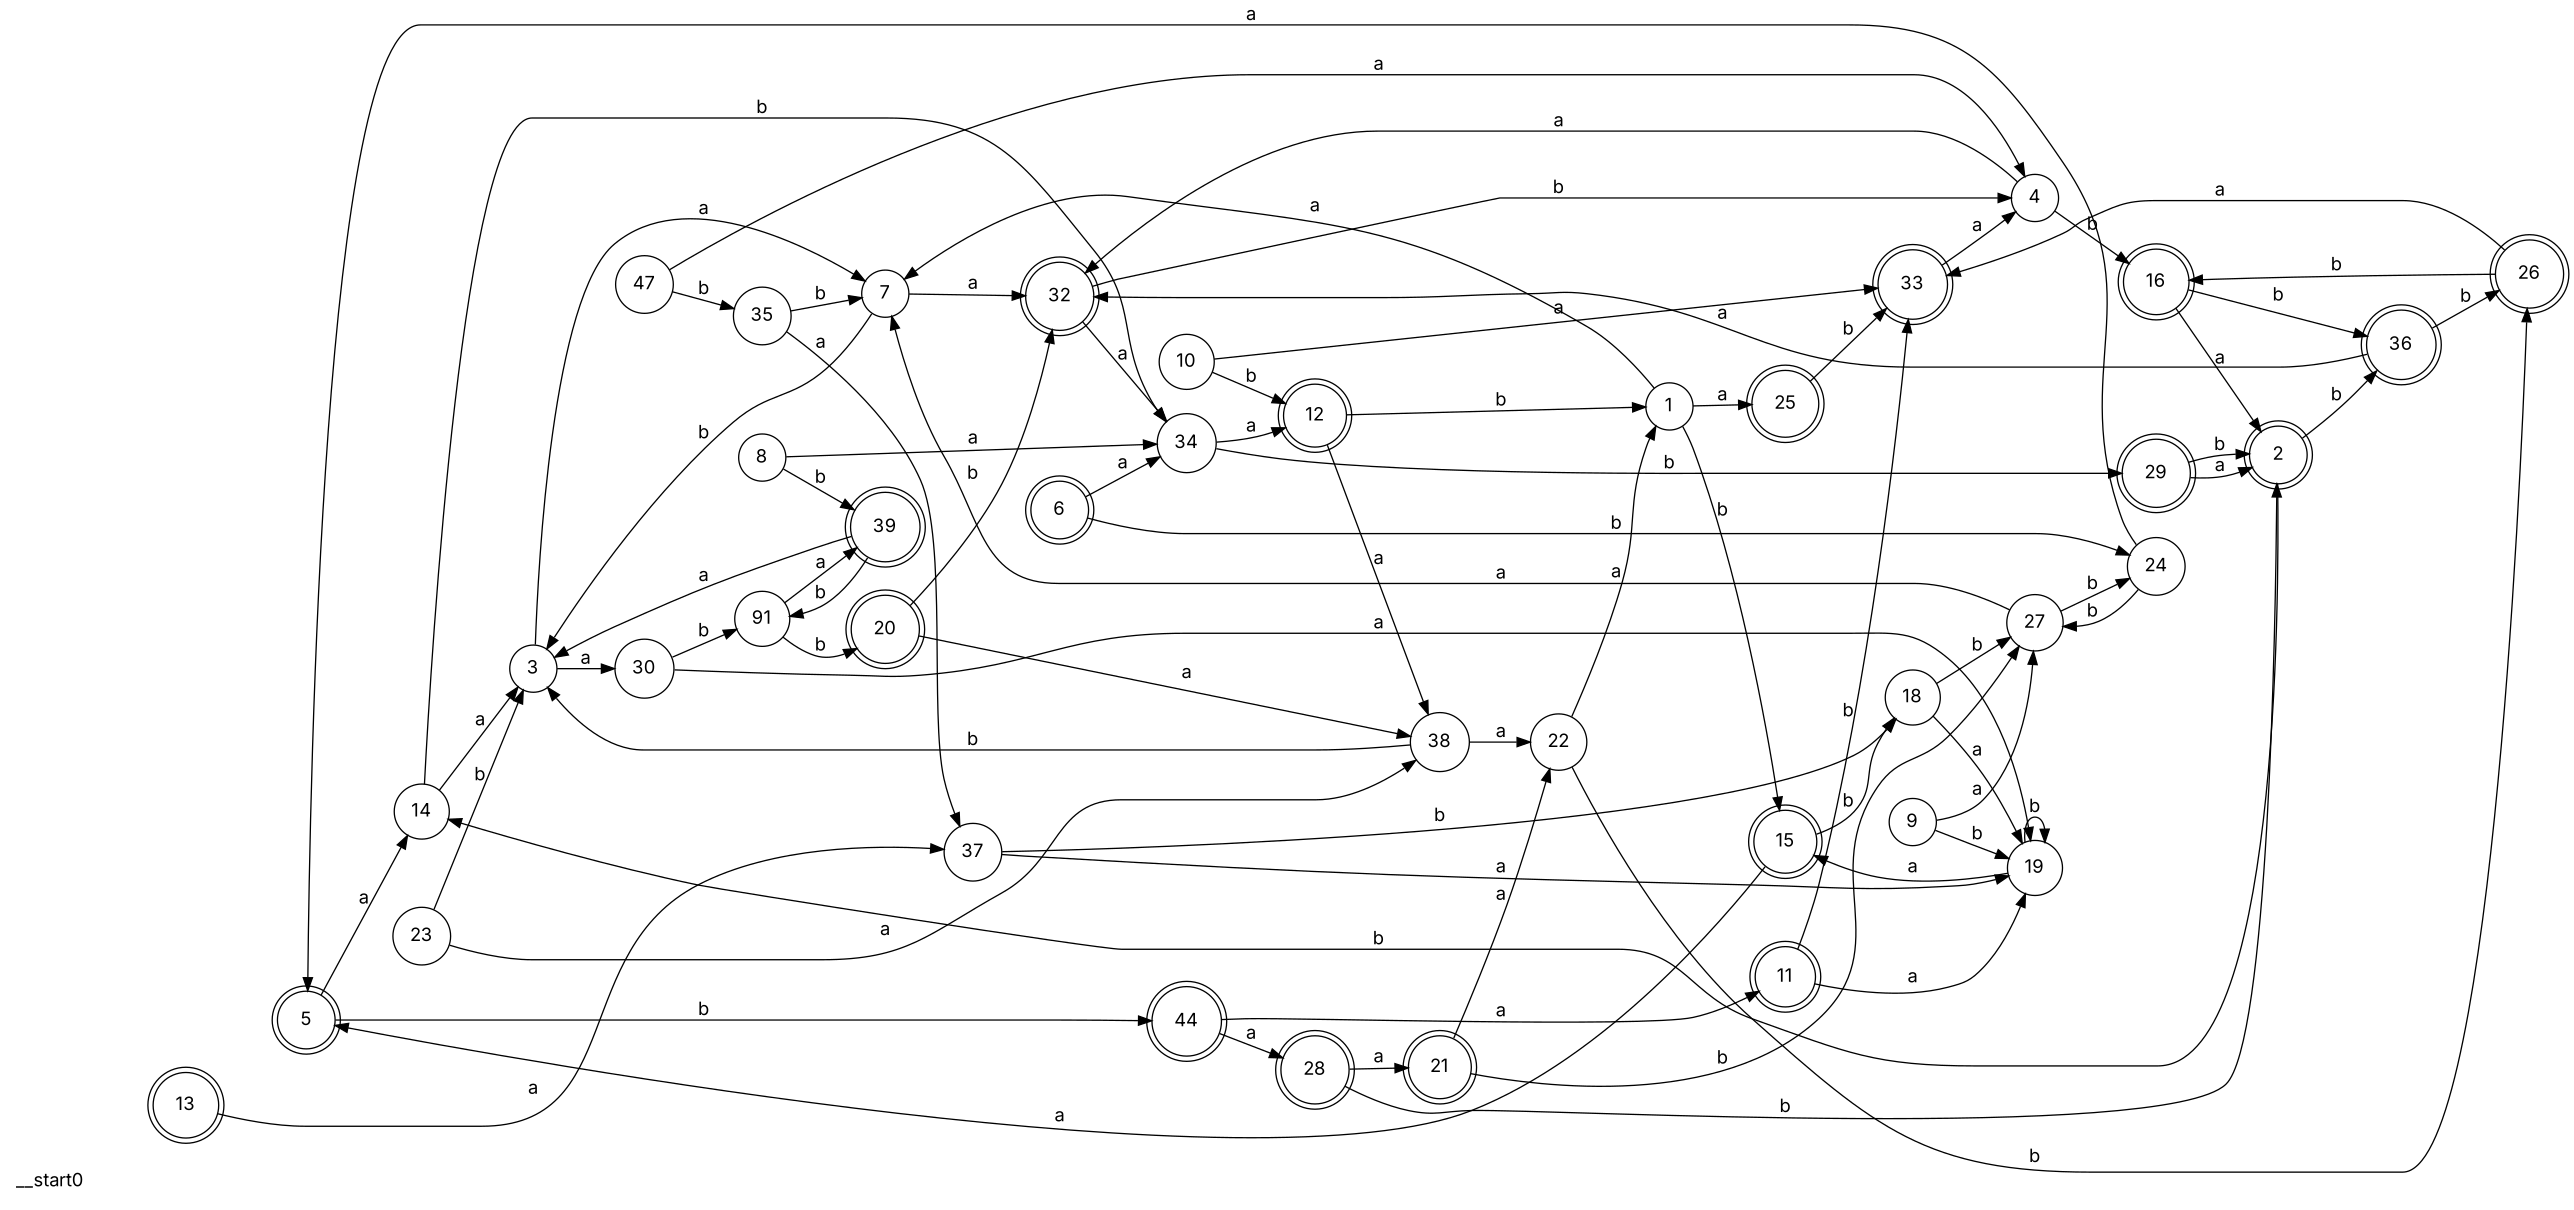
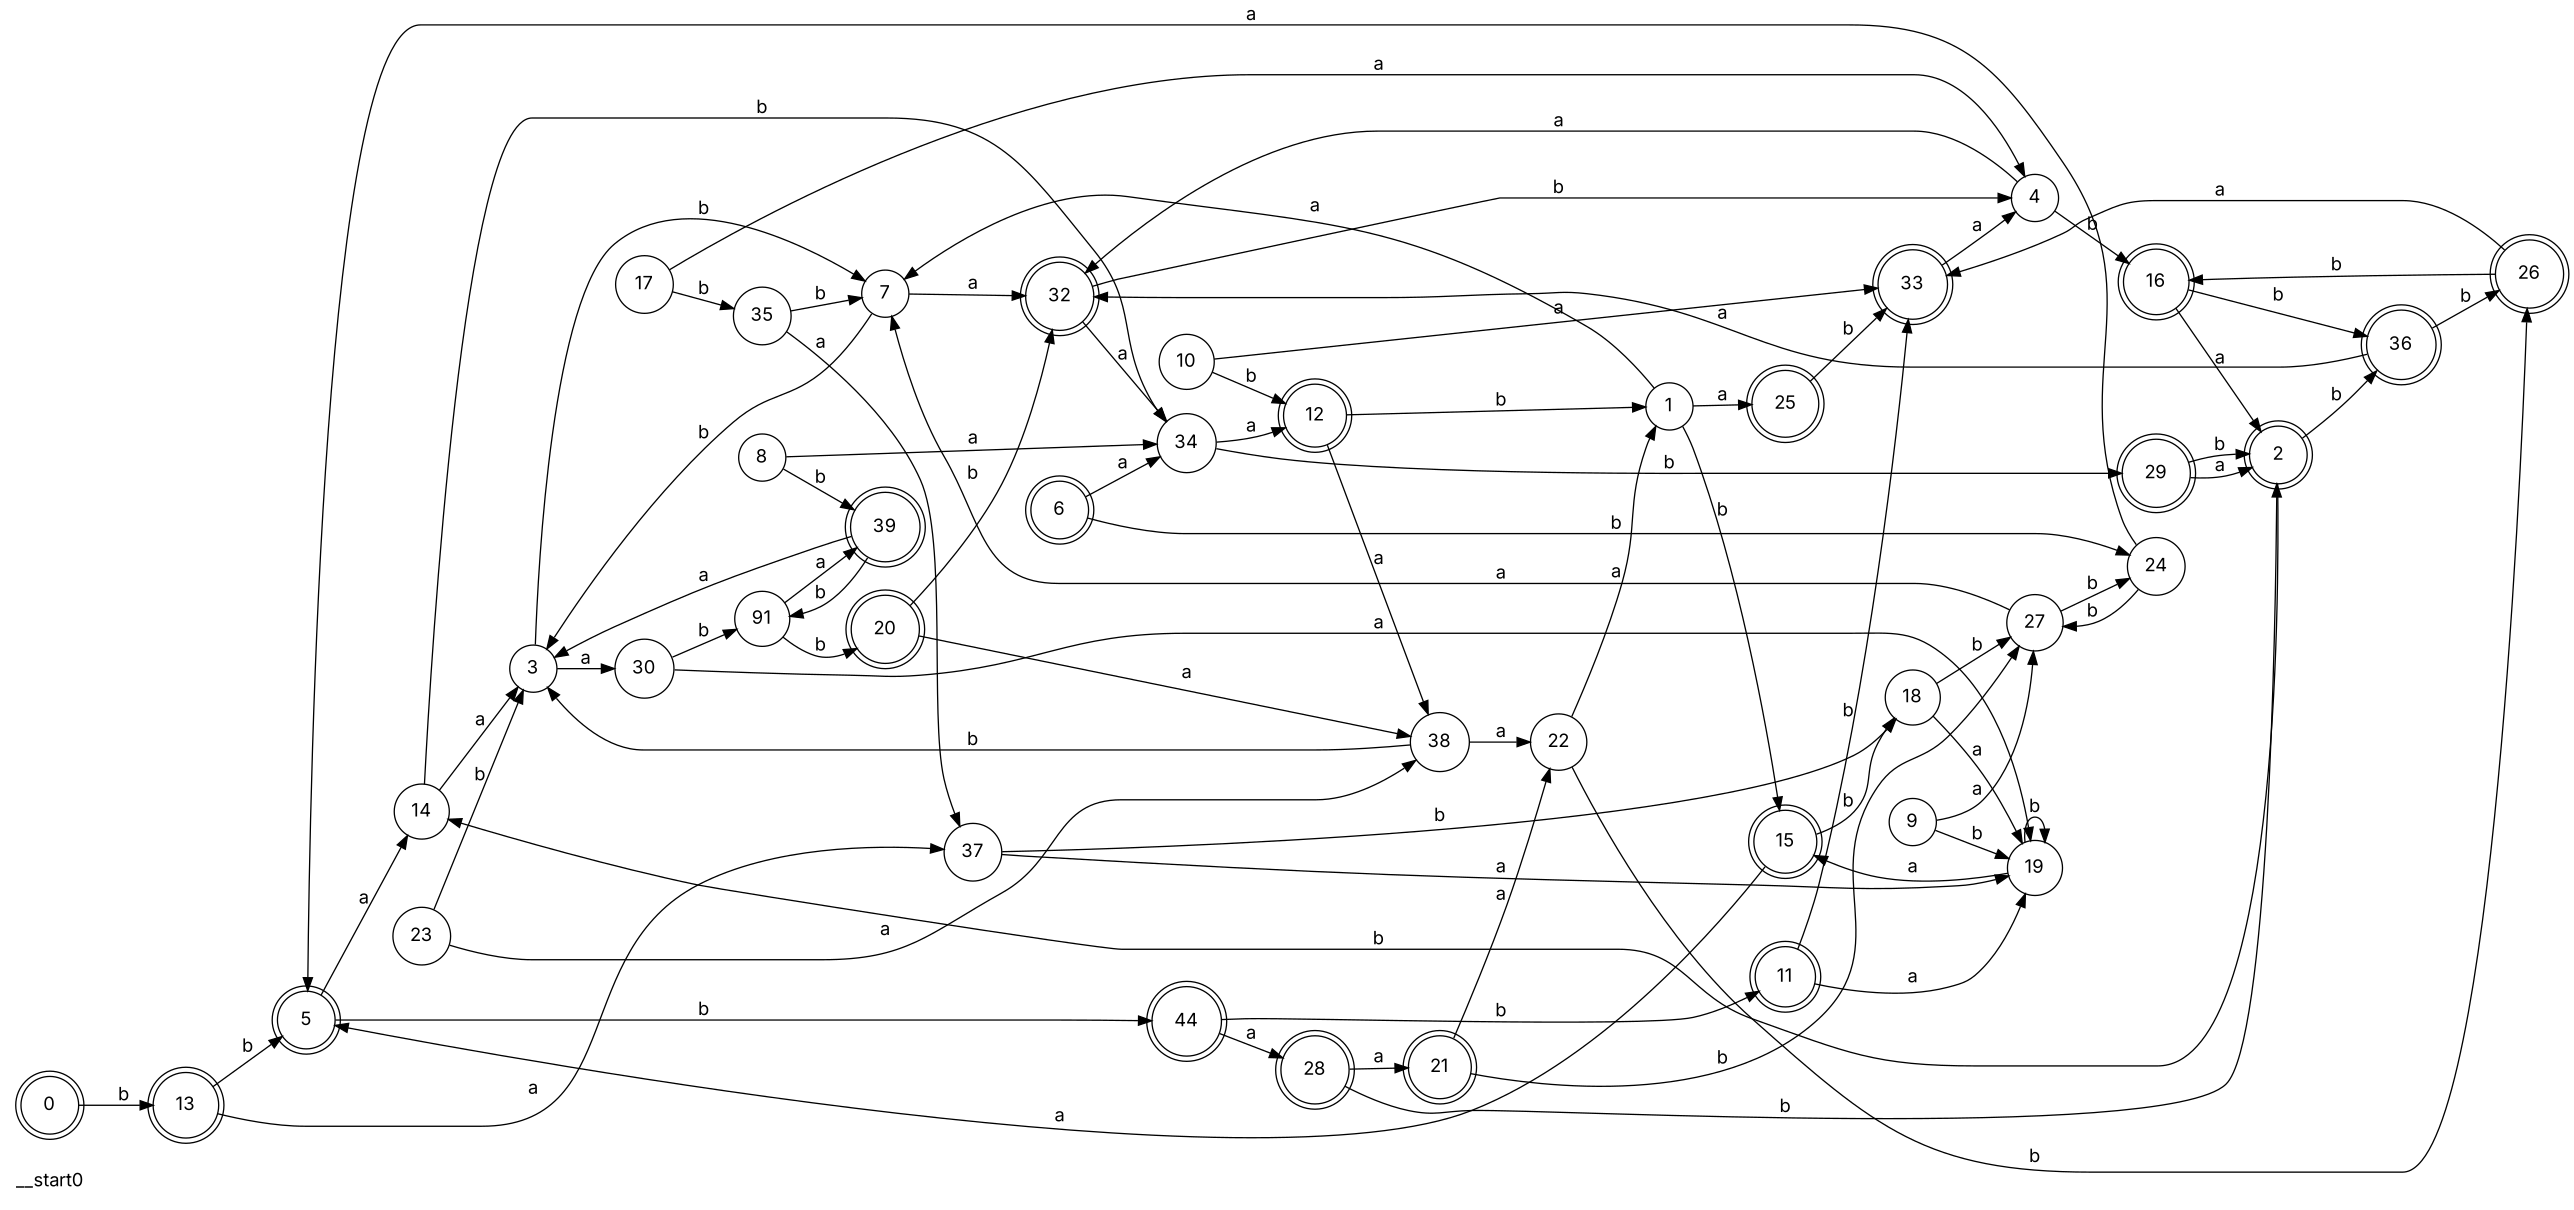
(704, 209) -> (704, 209)
(644, 285) -> (644, 285)
(1501, 1012) -> (1501, 1012)
none -> (242, 1066)
none -> (50, 1105)
